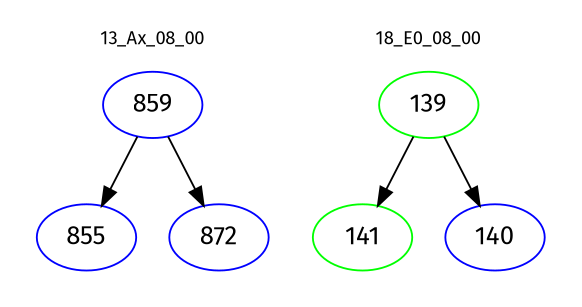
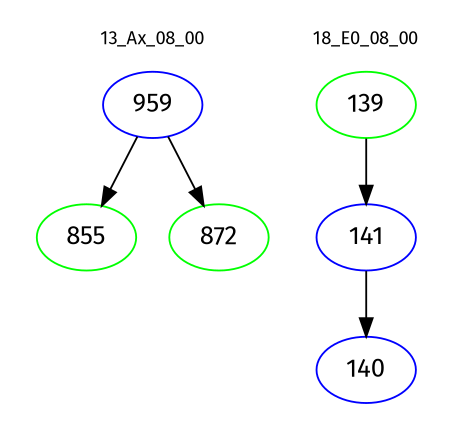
(153, 105) -> (153, 105)
(458, 163) -> (366, 295)
(86, 237) -> (86, 237)
(219, 237) -> (219, 237)
(363, 237) -> (366, 237)
